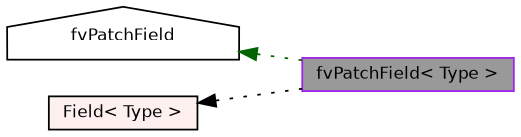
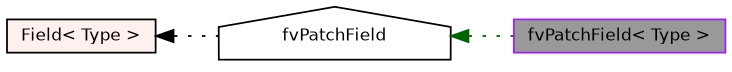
(259, 95) -> (196, 36)
